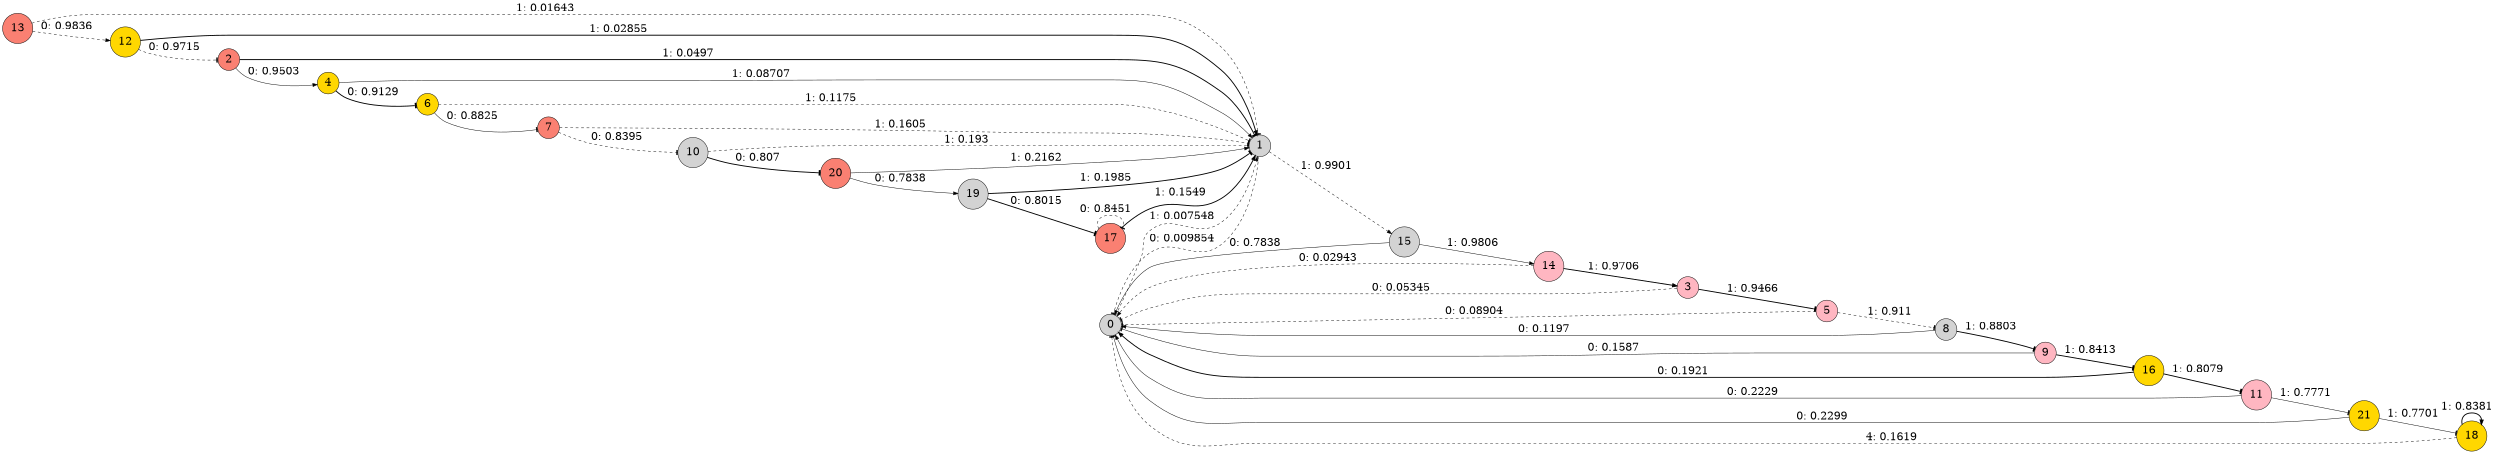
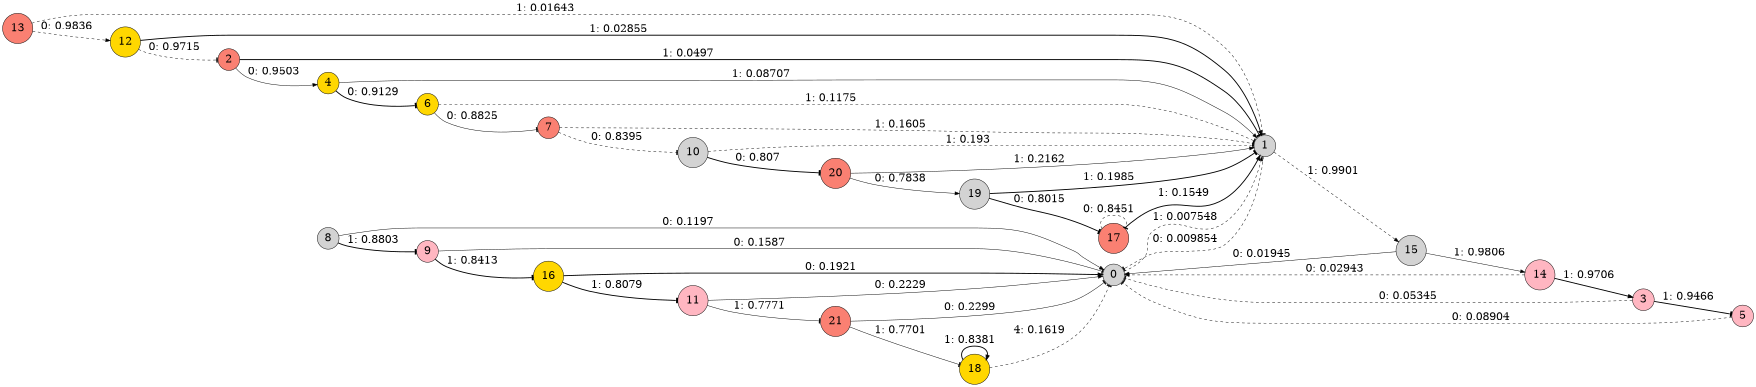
(1260, 243) -> (1265, 254)
(1885, 320) -> none
(2364, 416) -> (836, 321)
